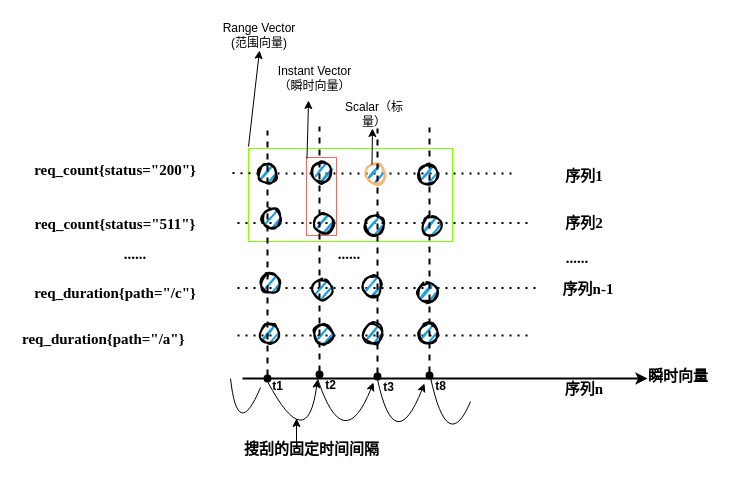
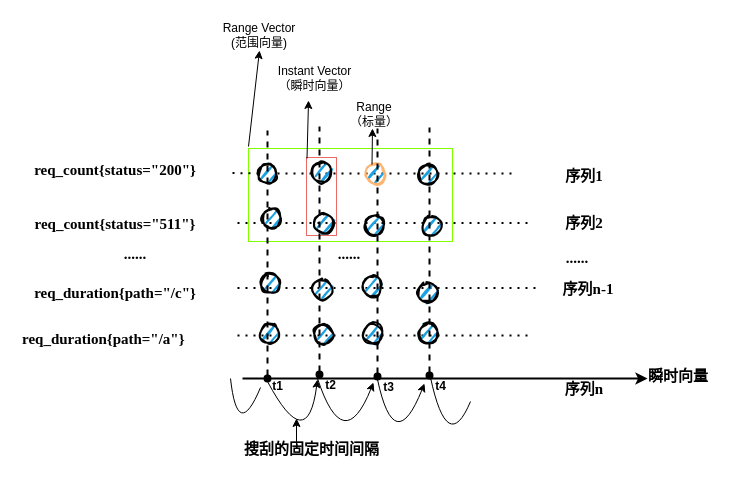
(375, 115) -> (375, 115)
(441, 387) -> (441, 387)
